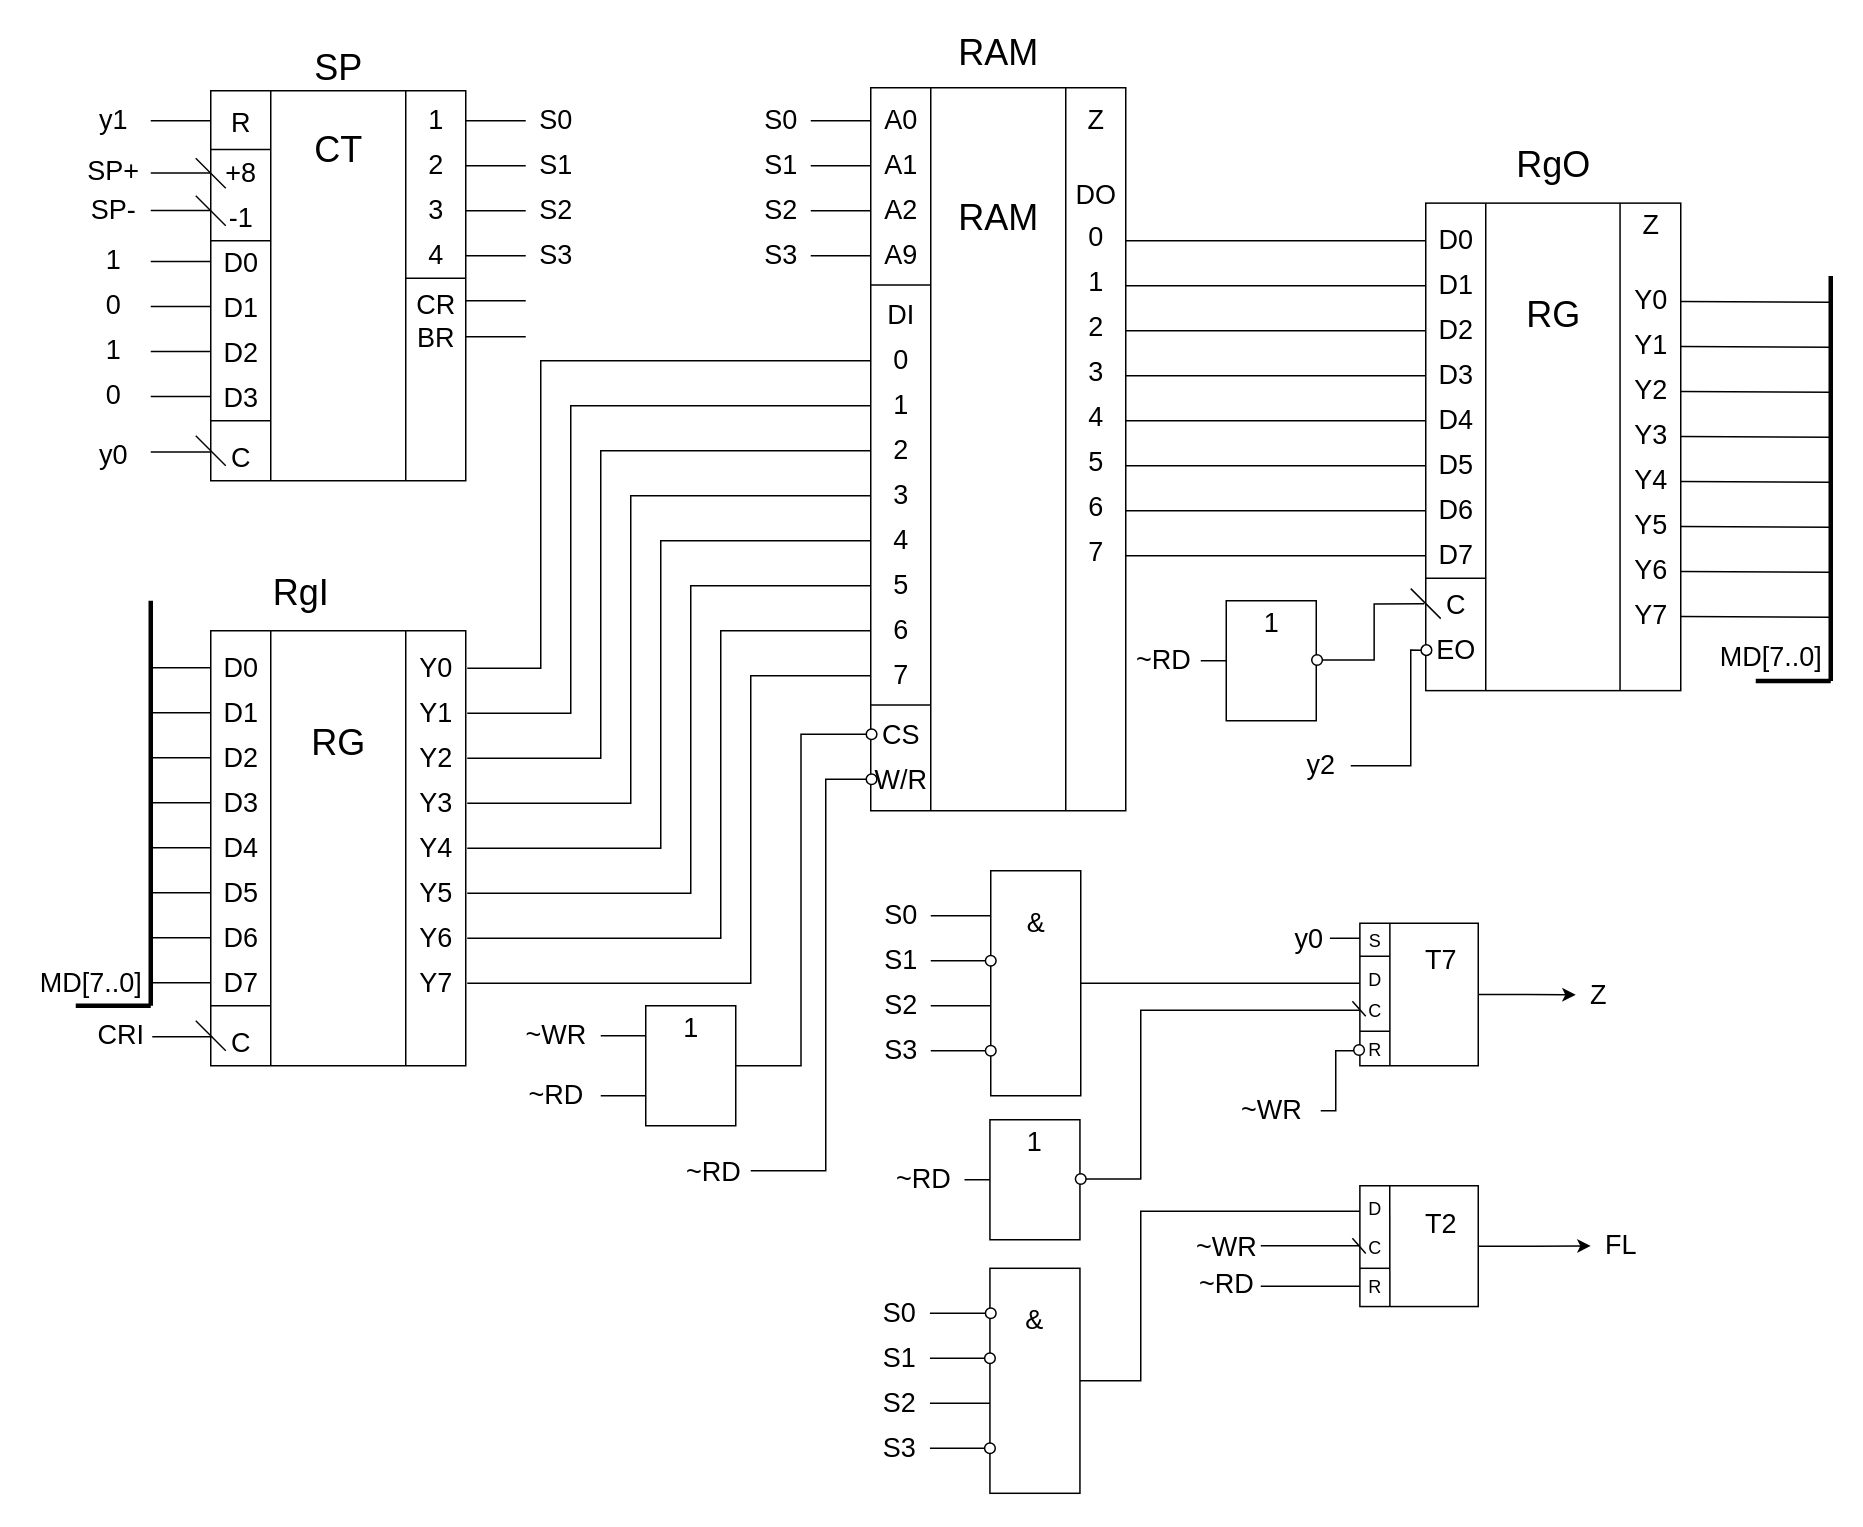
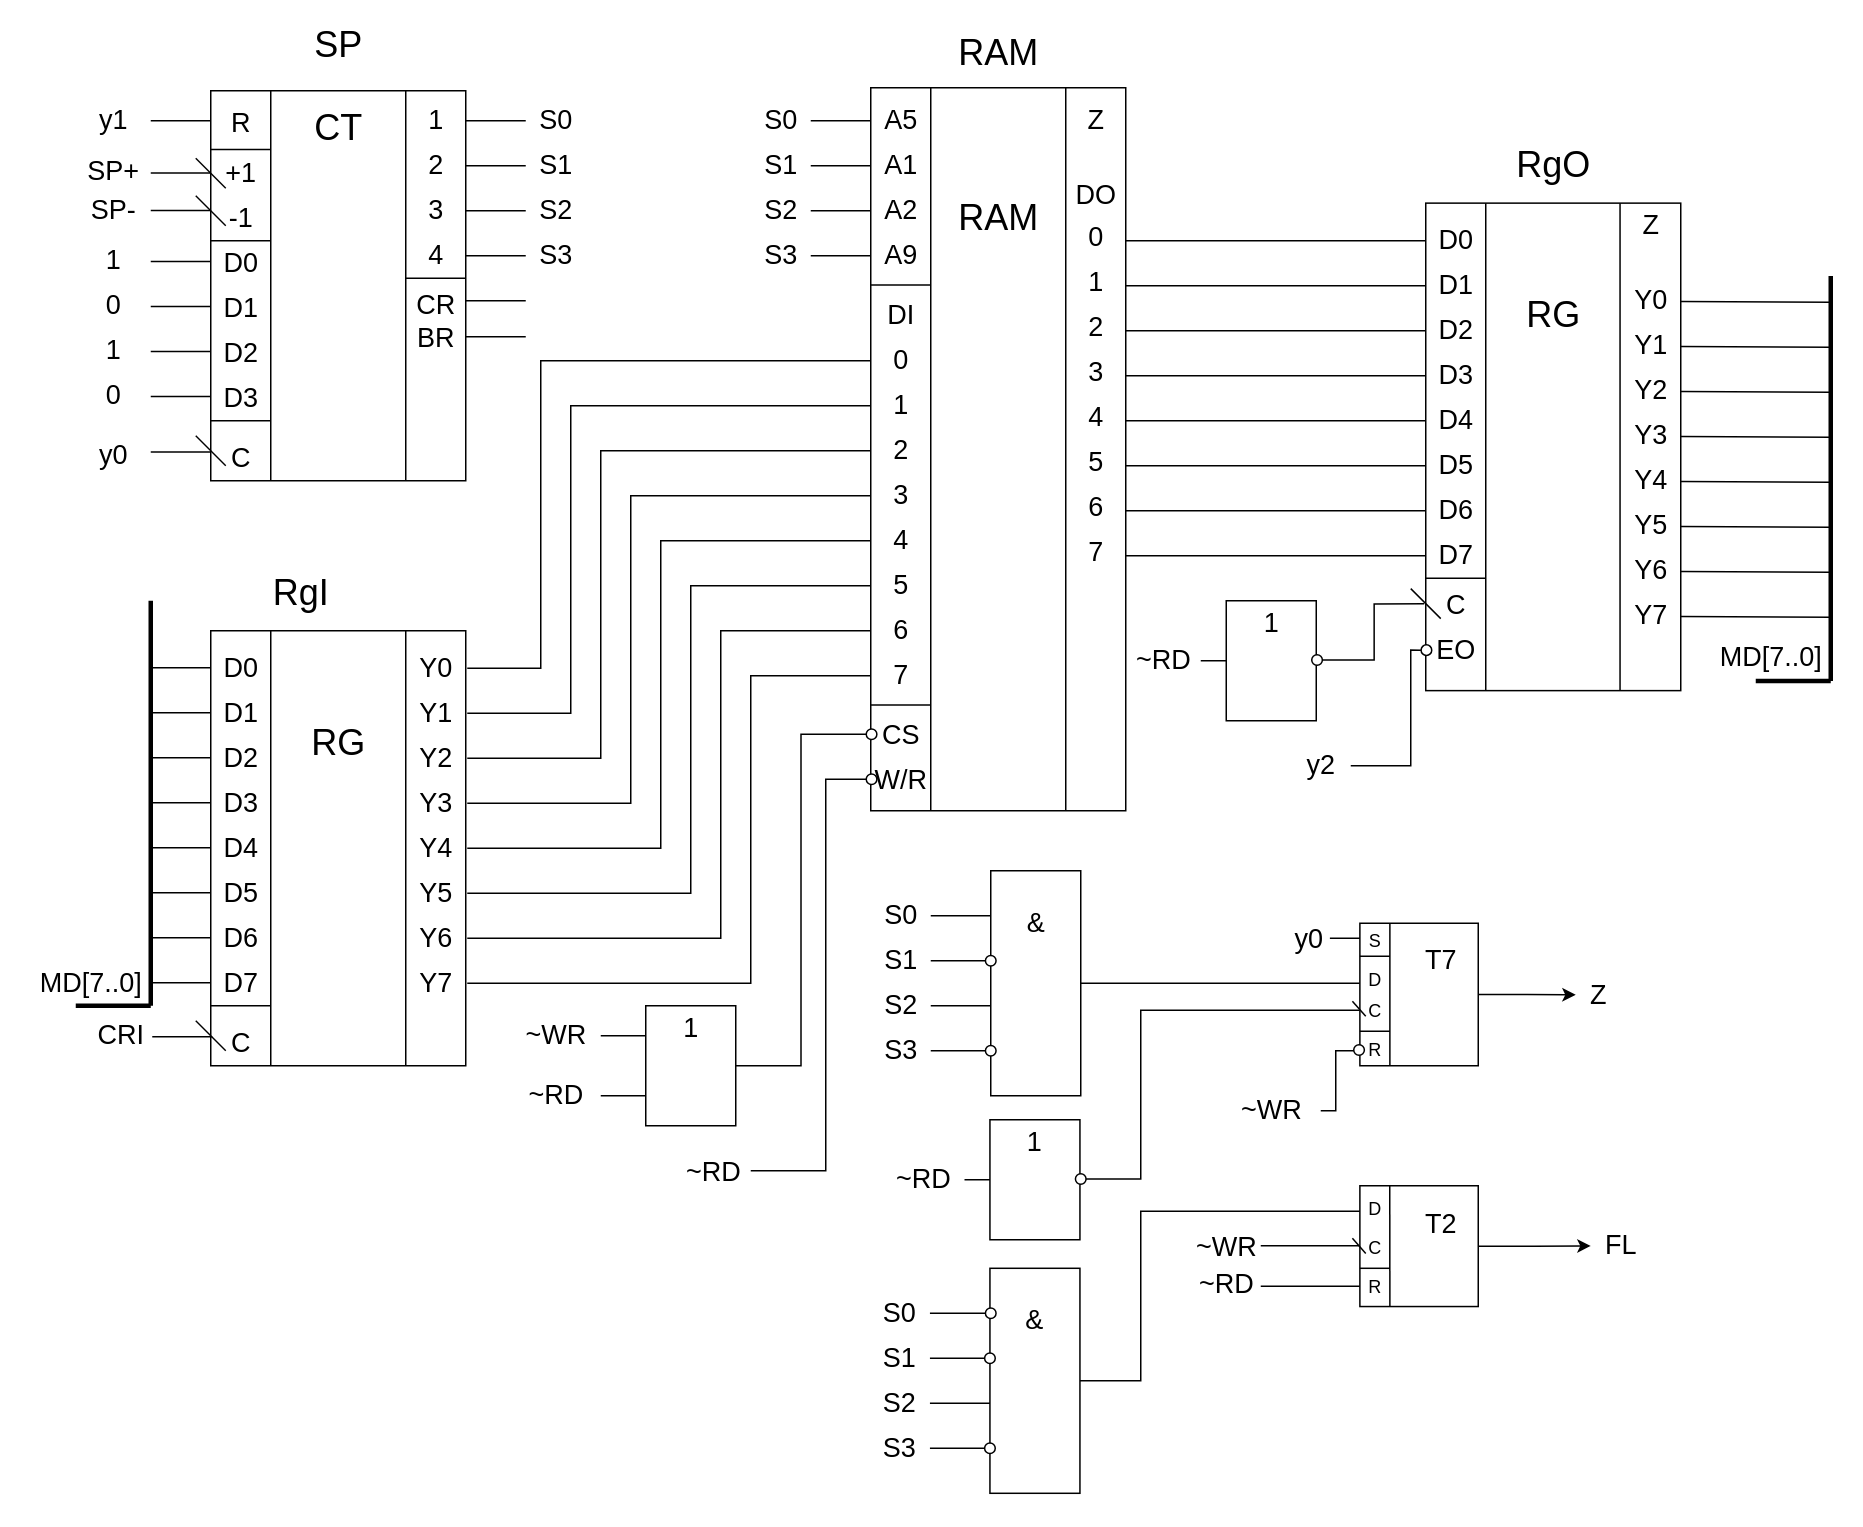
(338, 68) -> (338, 46)
(902, 121) -> (902, 121)
(338, 151) -> (338, 128)
(242, 173) -> (242, 173)
